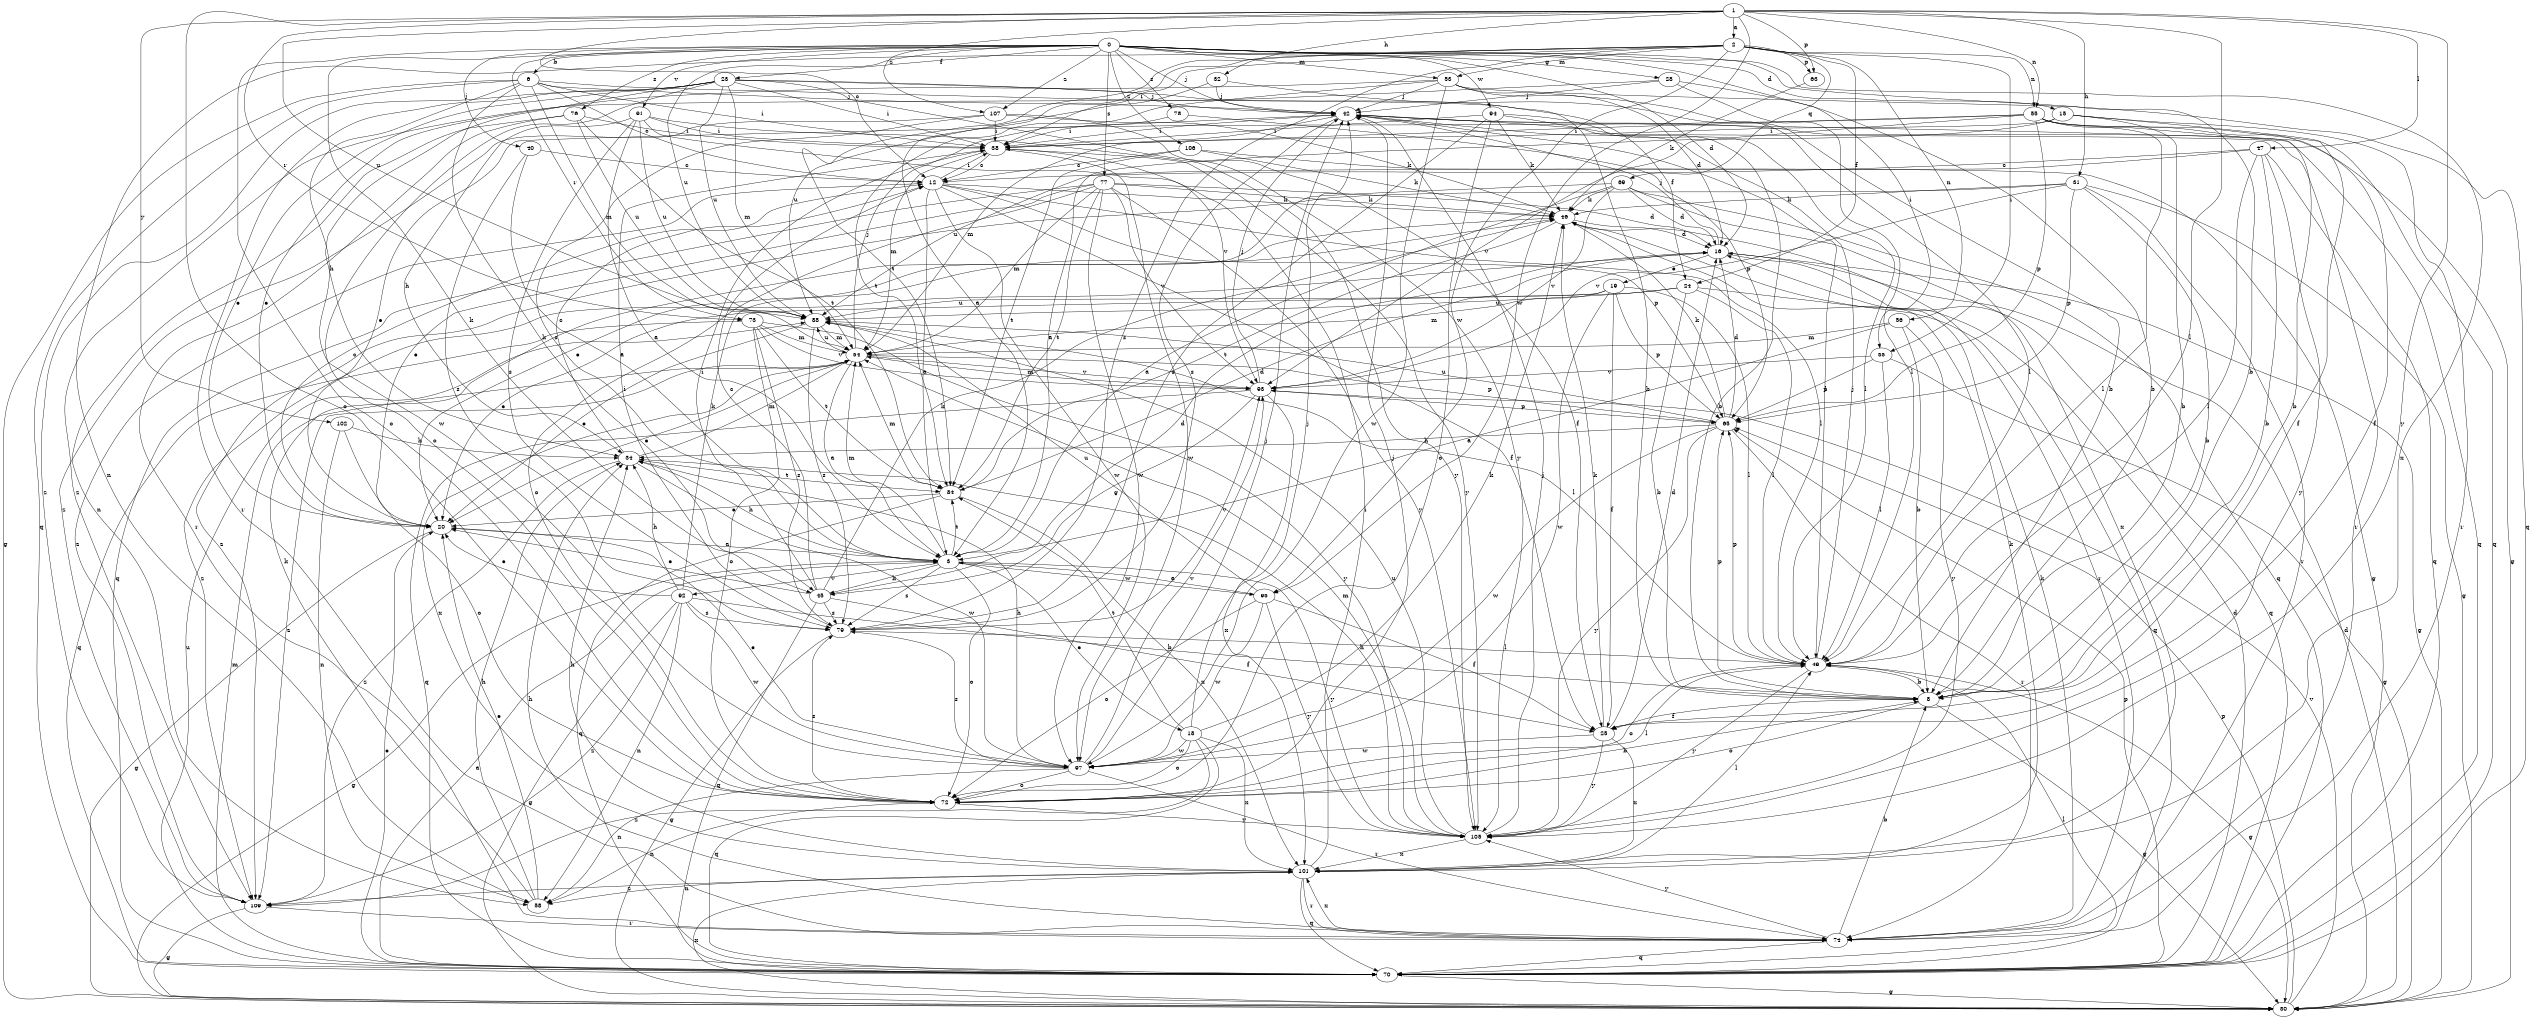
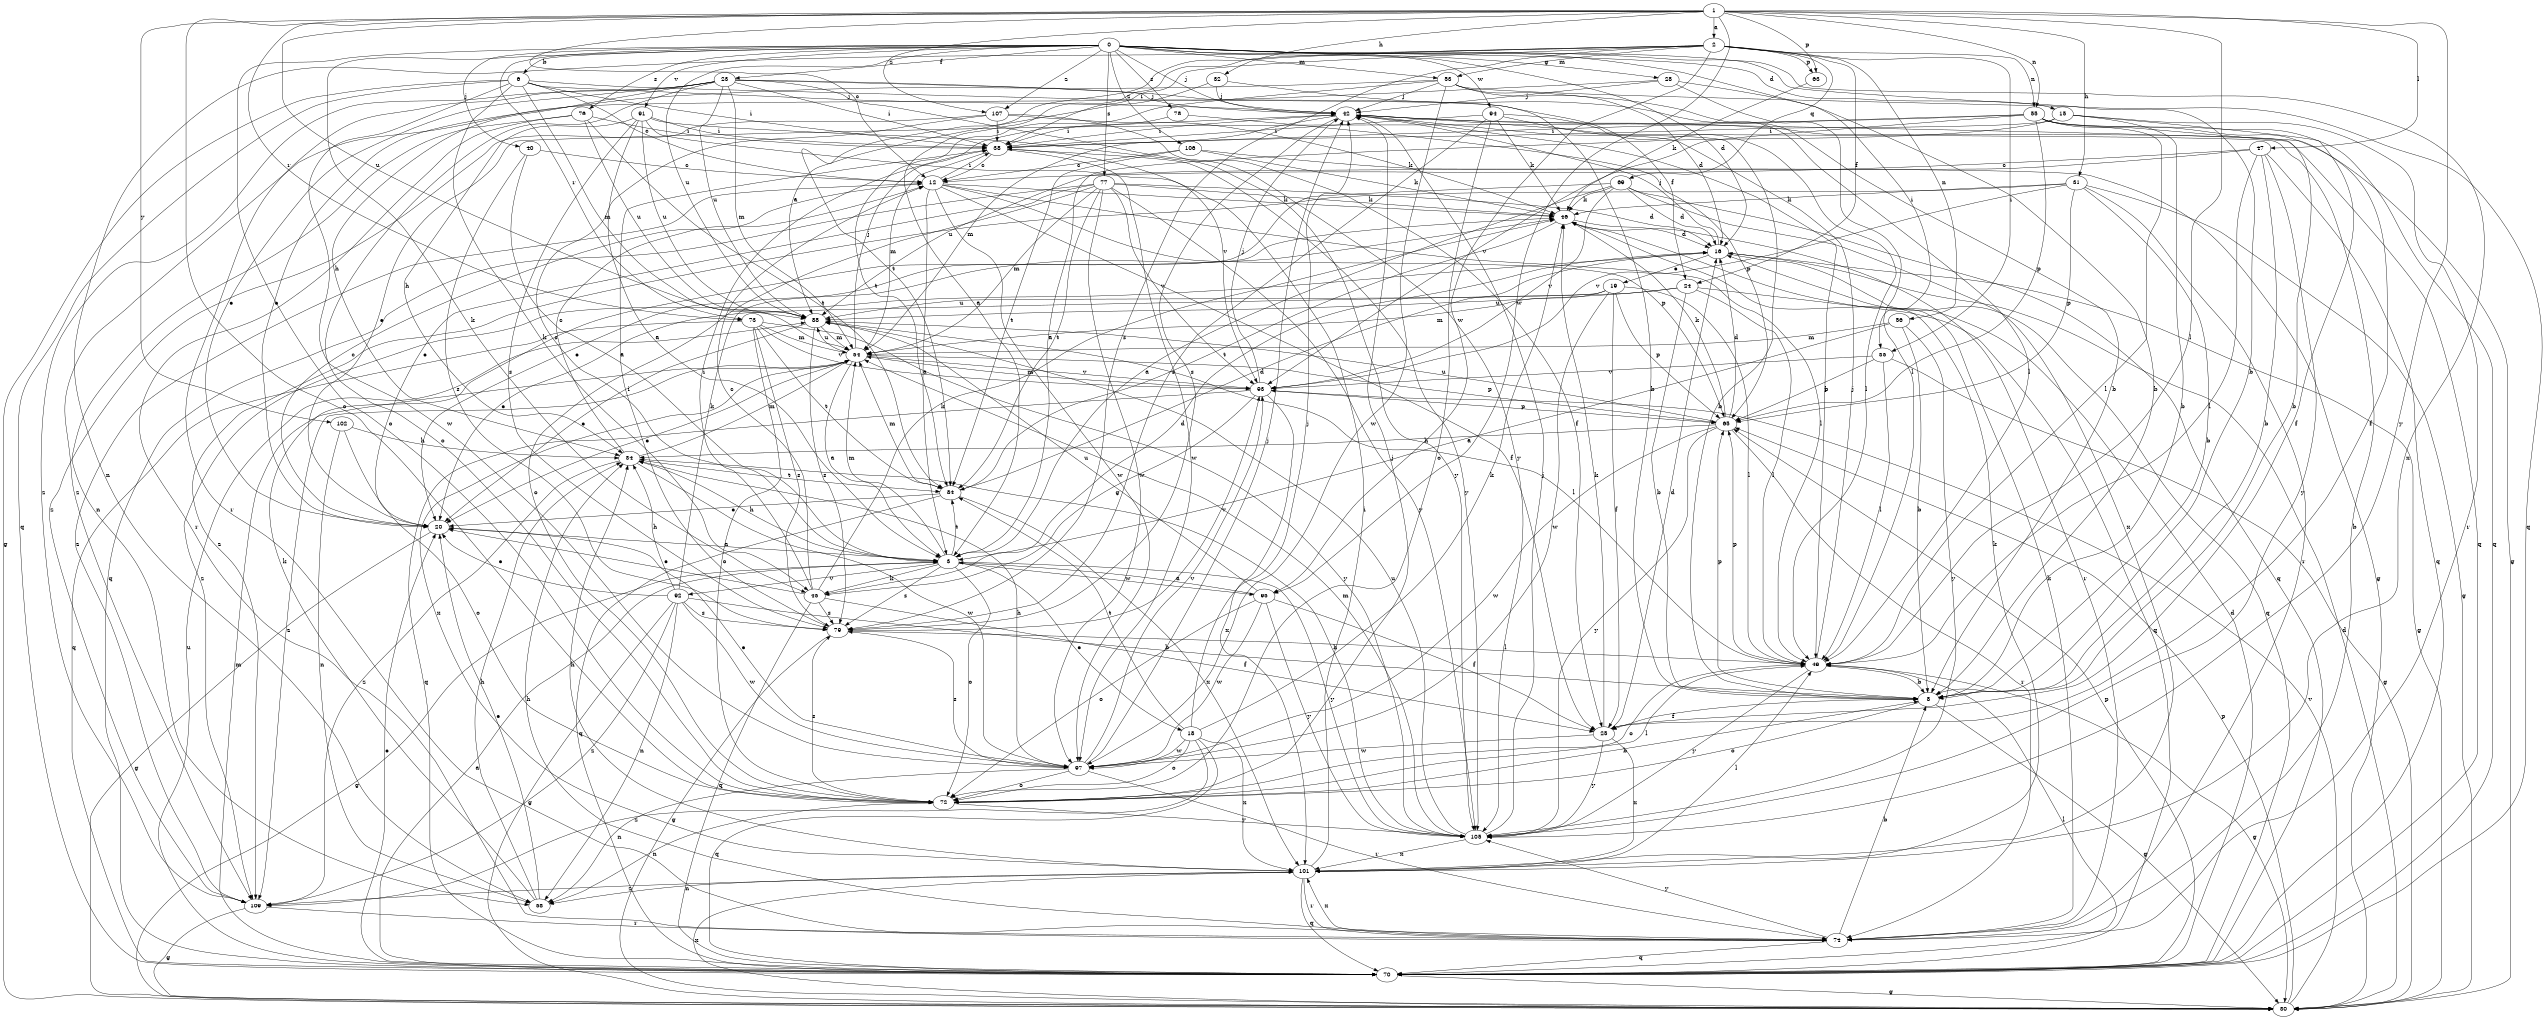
(796, 200) -> (795, 200)
(2356, 527) -> (2355, 527)
